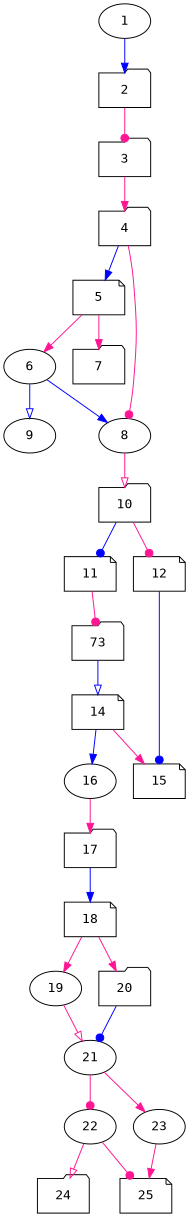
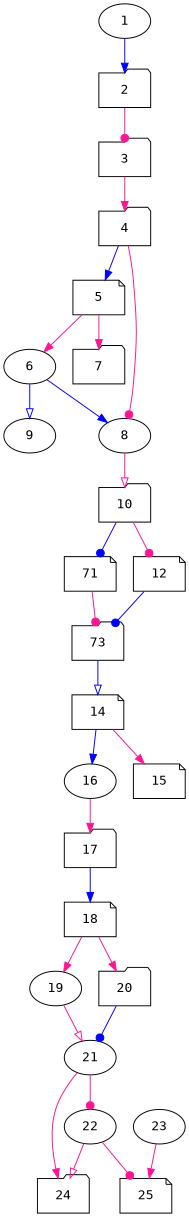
(90, 574) -> (90, 574)
(159, 674) -> (131, 606)
(121, 1089) -> (54, 1118)
